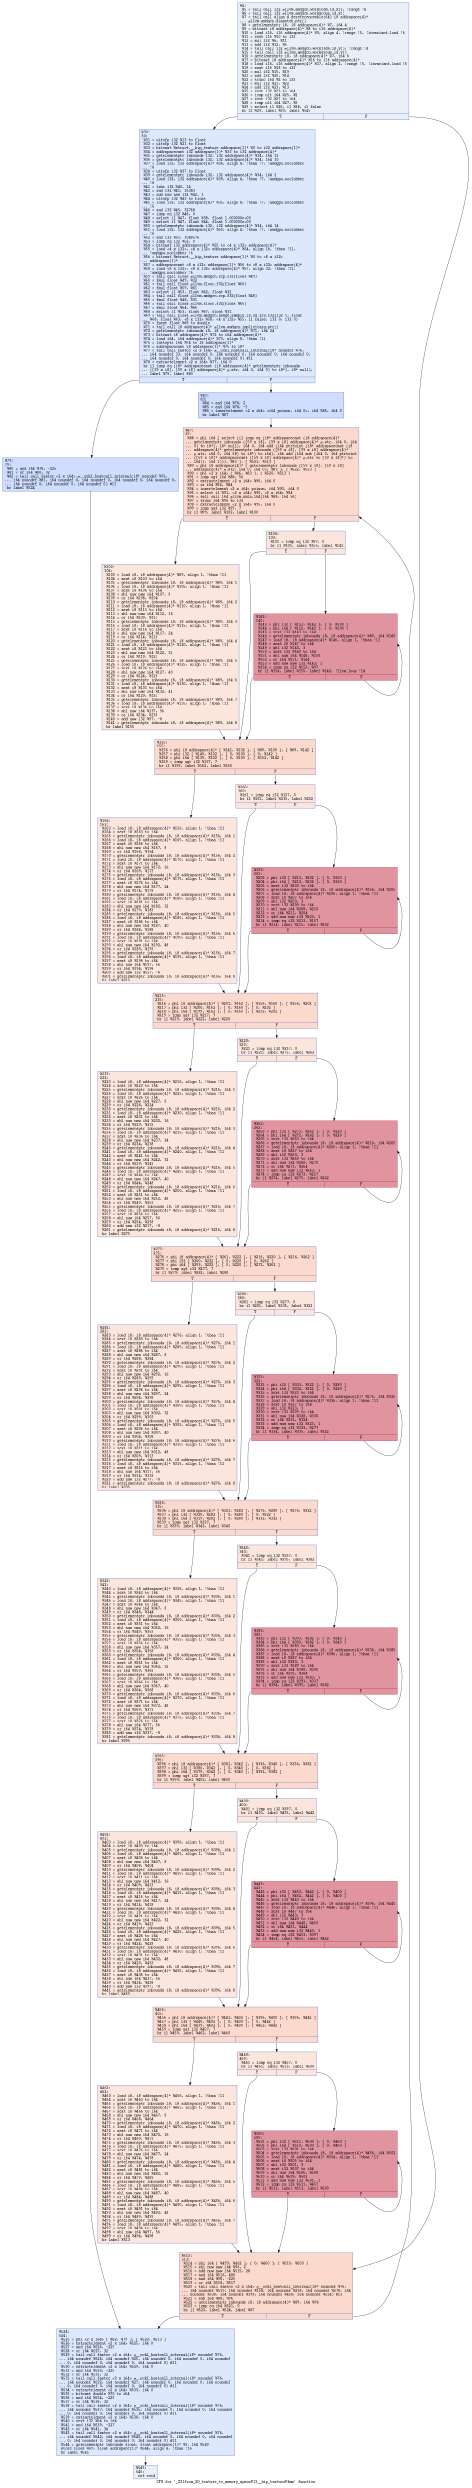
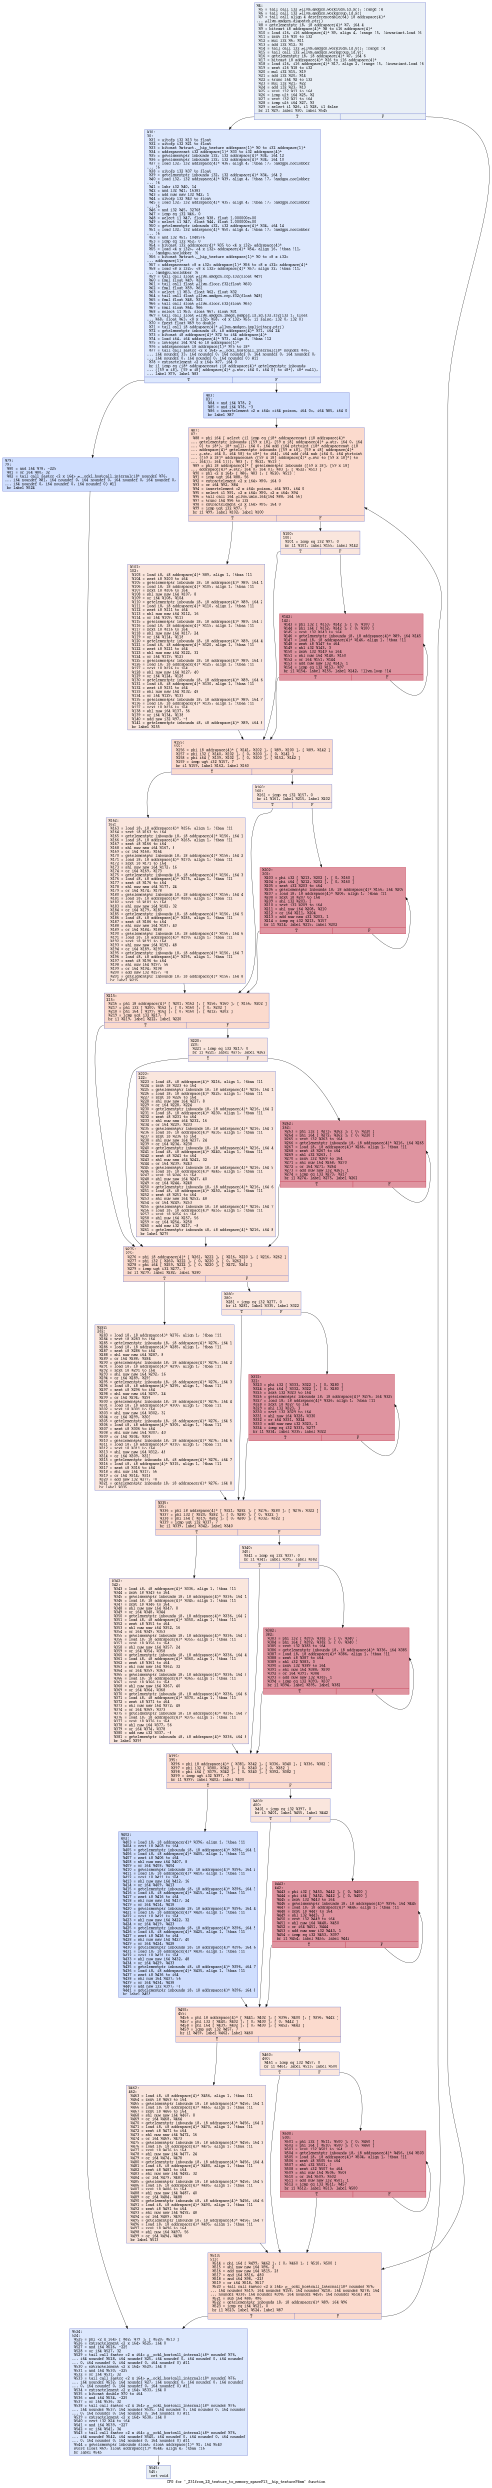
(193, 1049) -> (102, 1137)
(167, 1915) -> (188, 1915)
